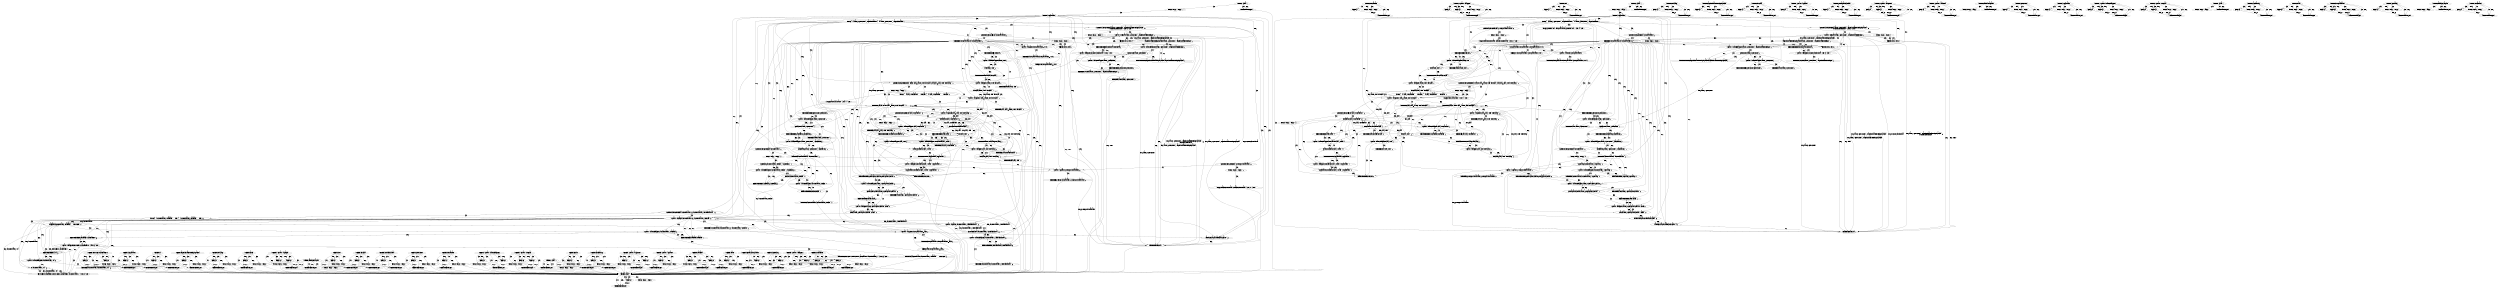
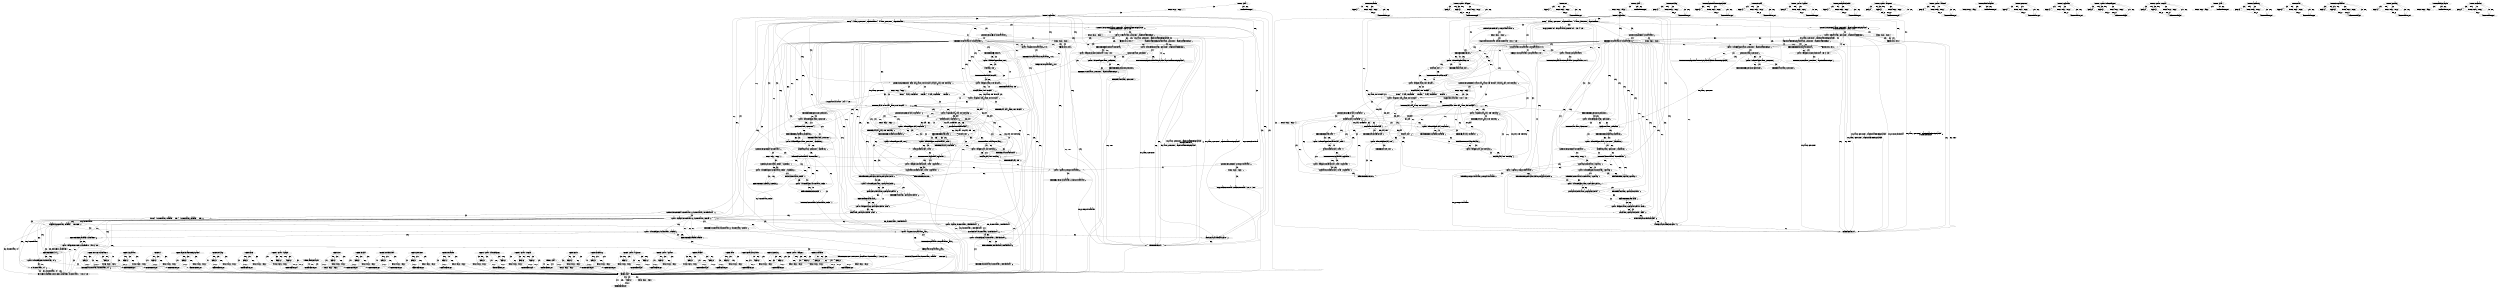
(780, 180) -> none
none -> (38, 265)
